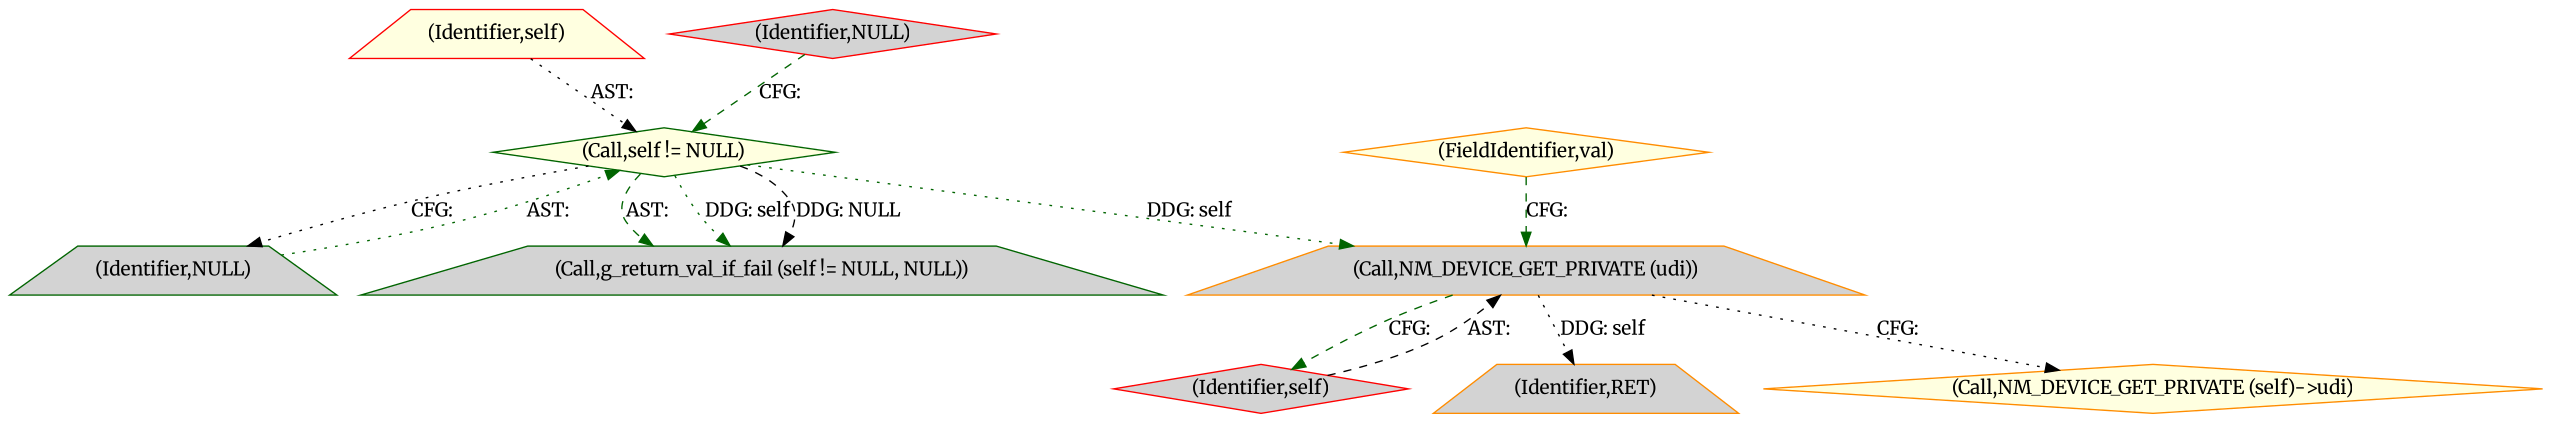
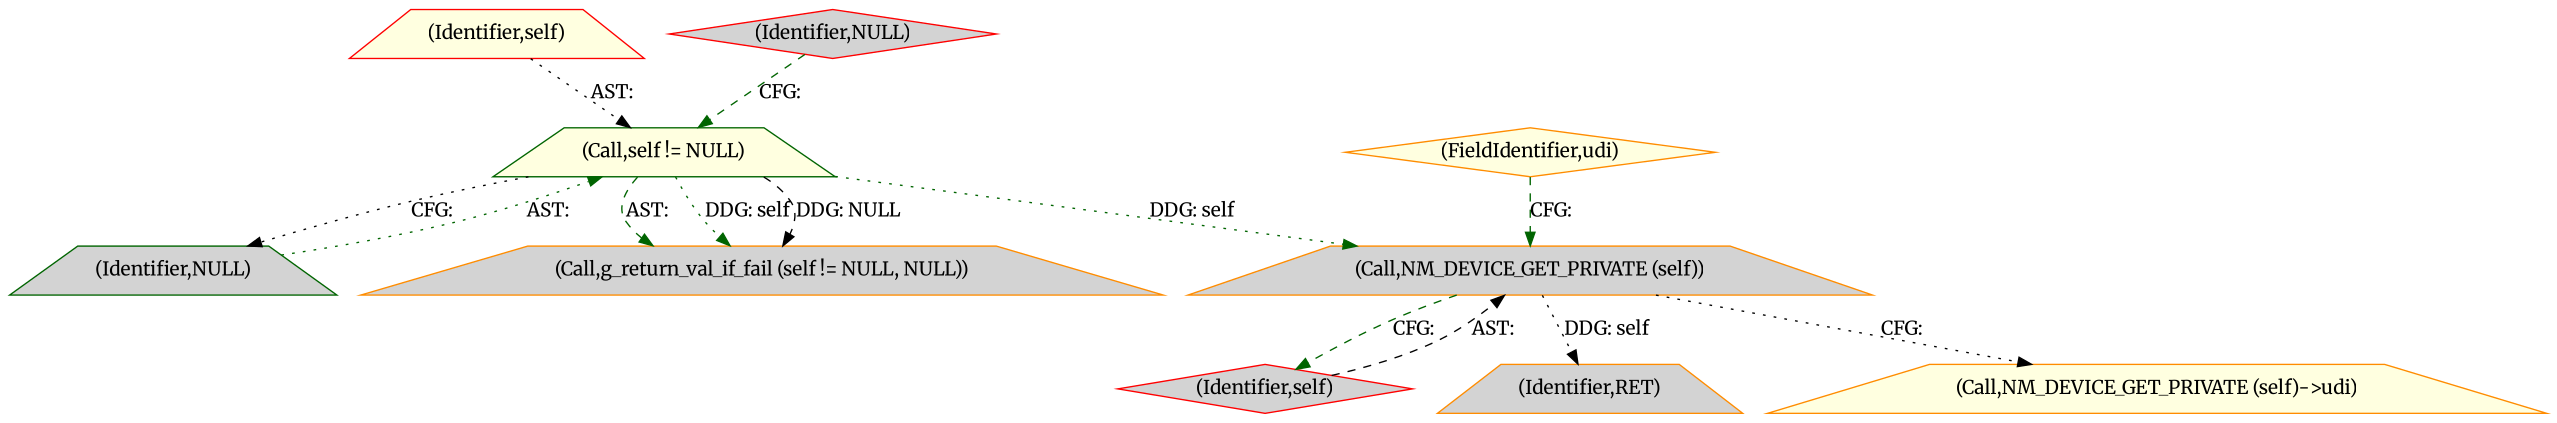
(664, 152) -> (664, 152)
(1526, 152) -> (1530, 152)
(762, 271) -> (762, 271)
(1526, 271) -> (1530, 271)
(2153, 389) -> (2157, 389)
